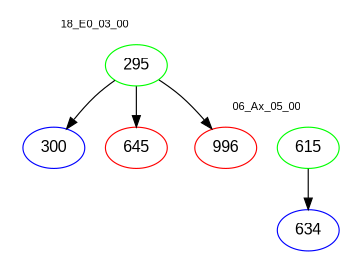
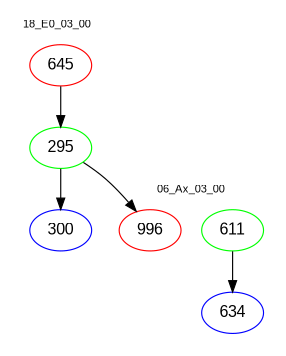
(136, 101) -> (61, 101)
(267, 107) -> (191, 190)
(308, 148) -> (233, 230)
